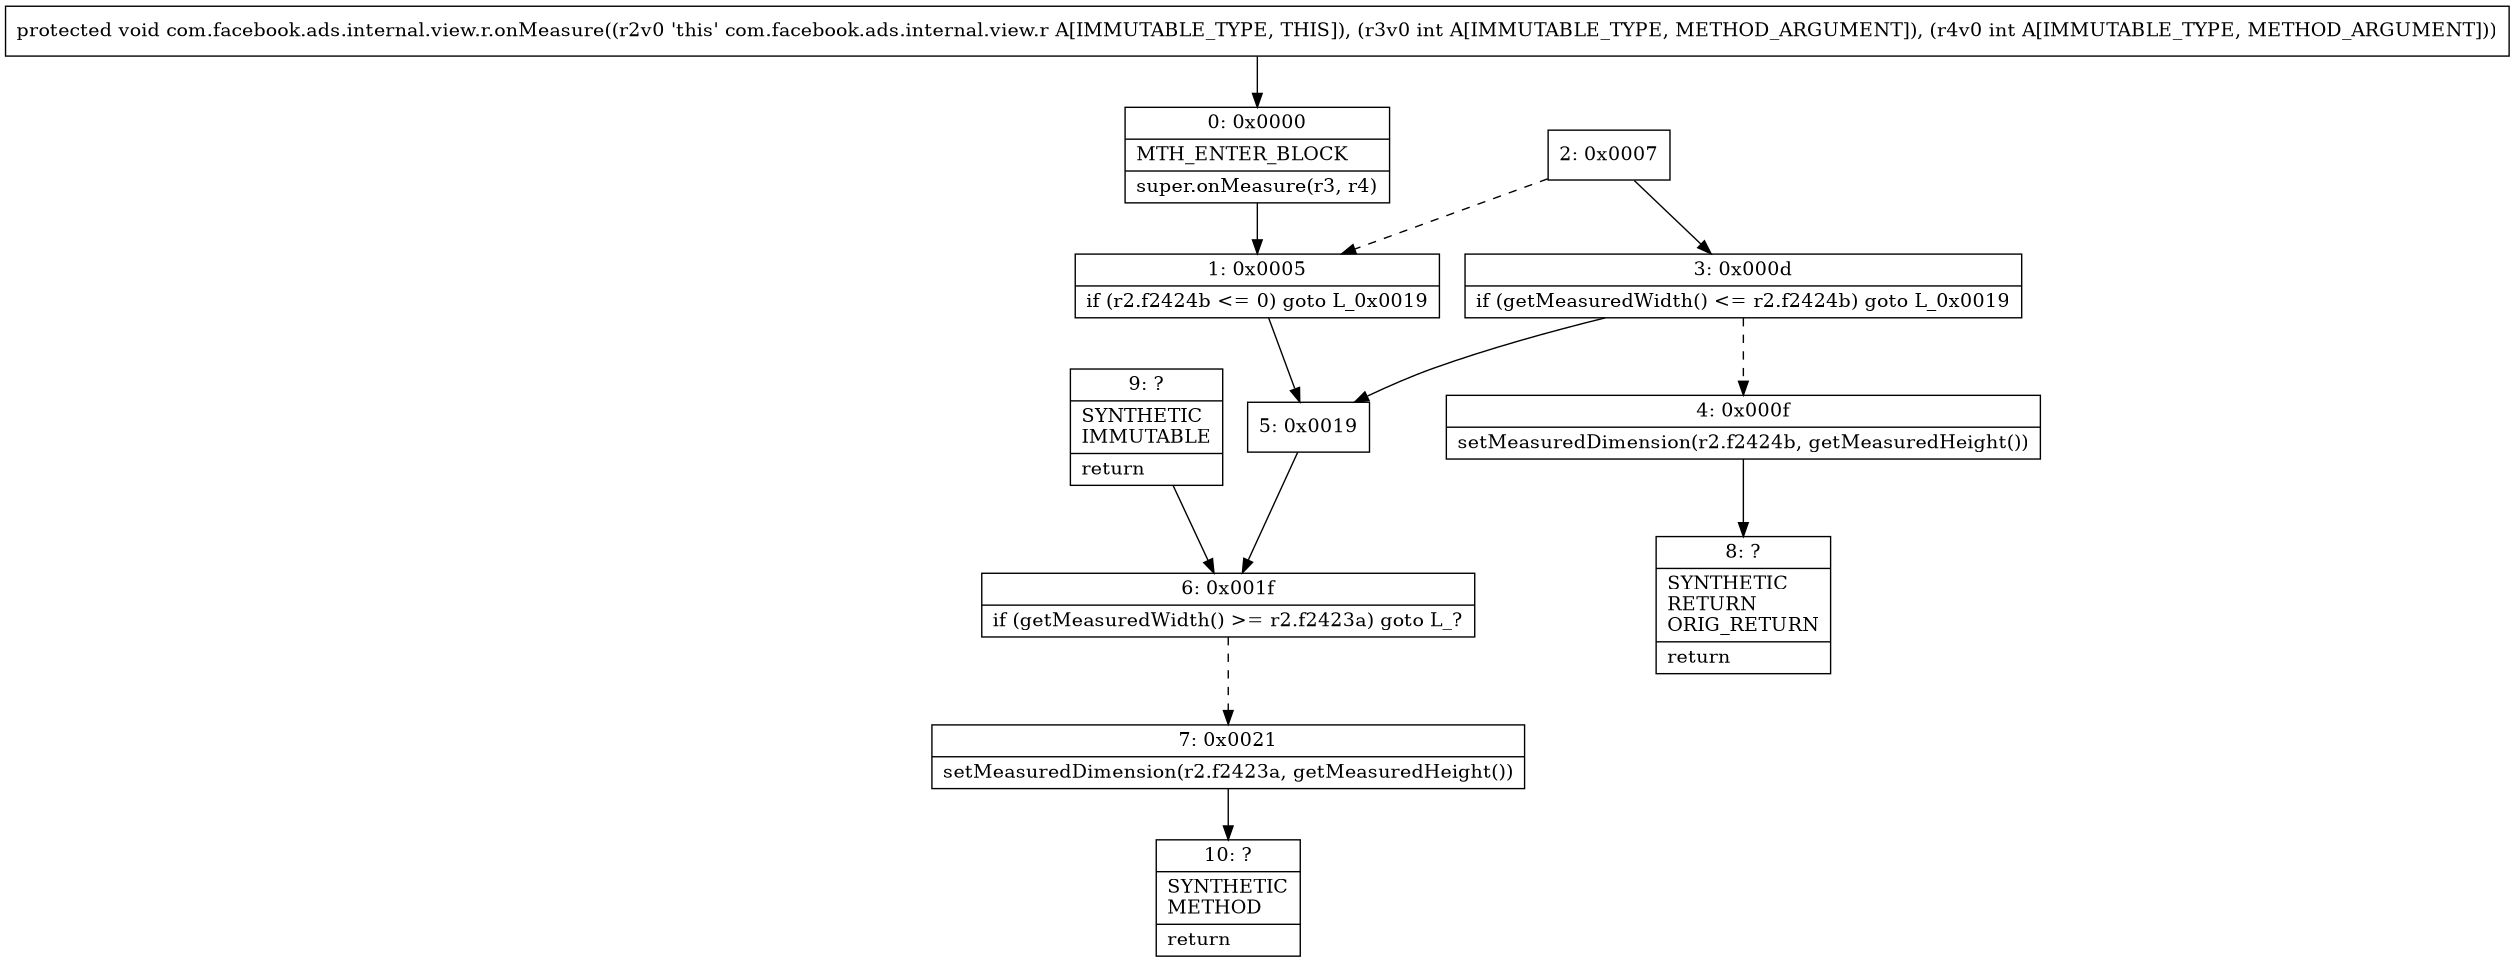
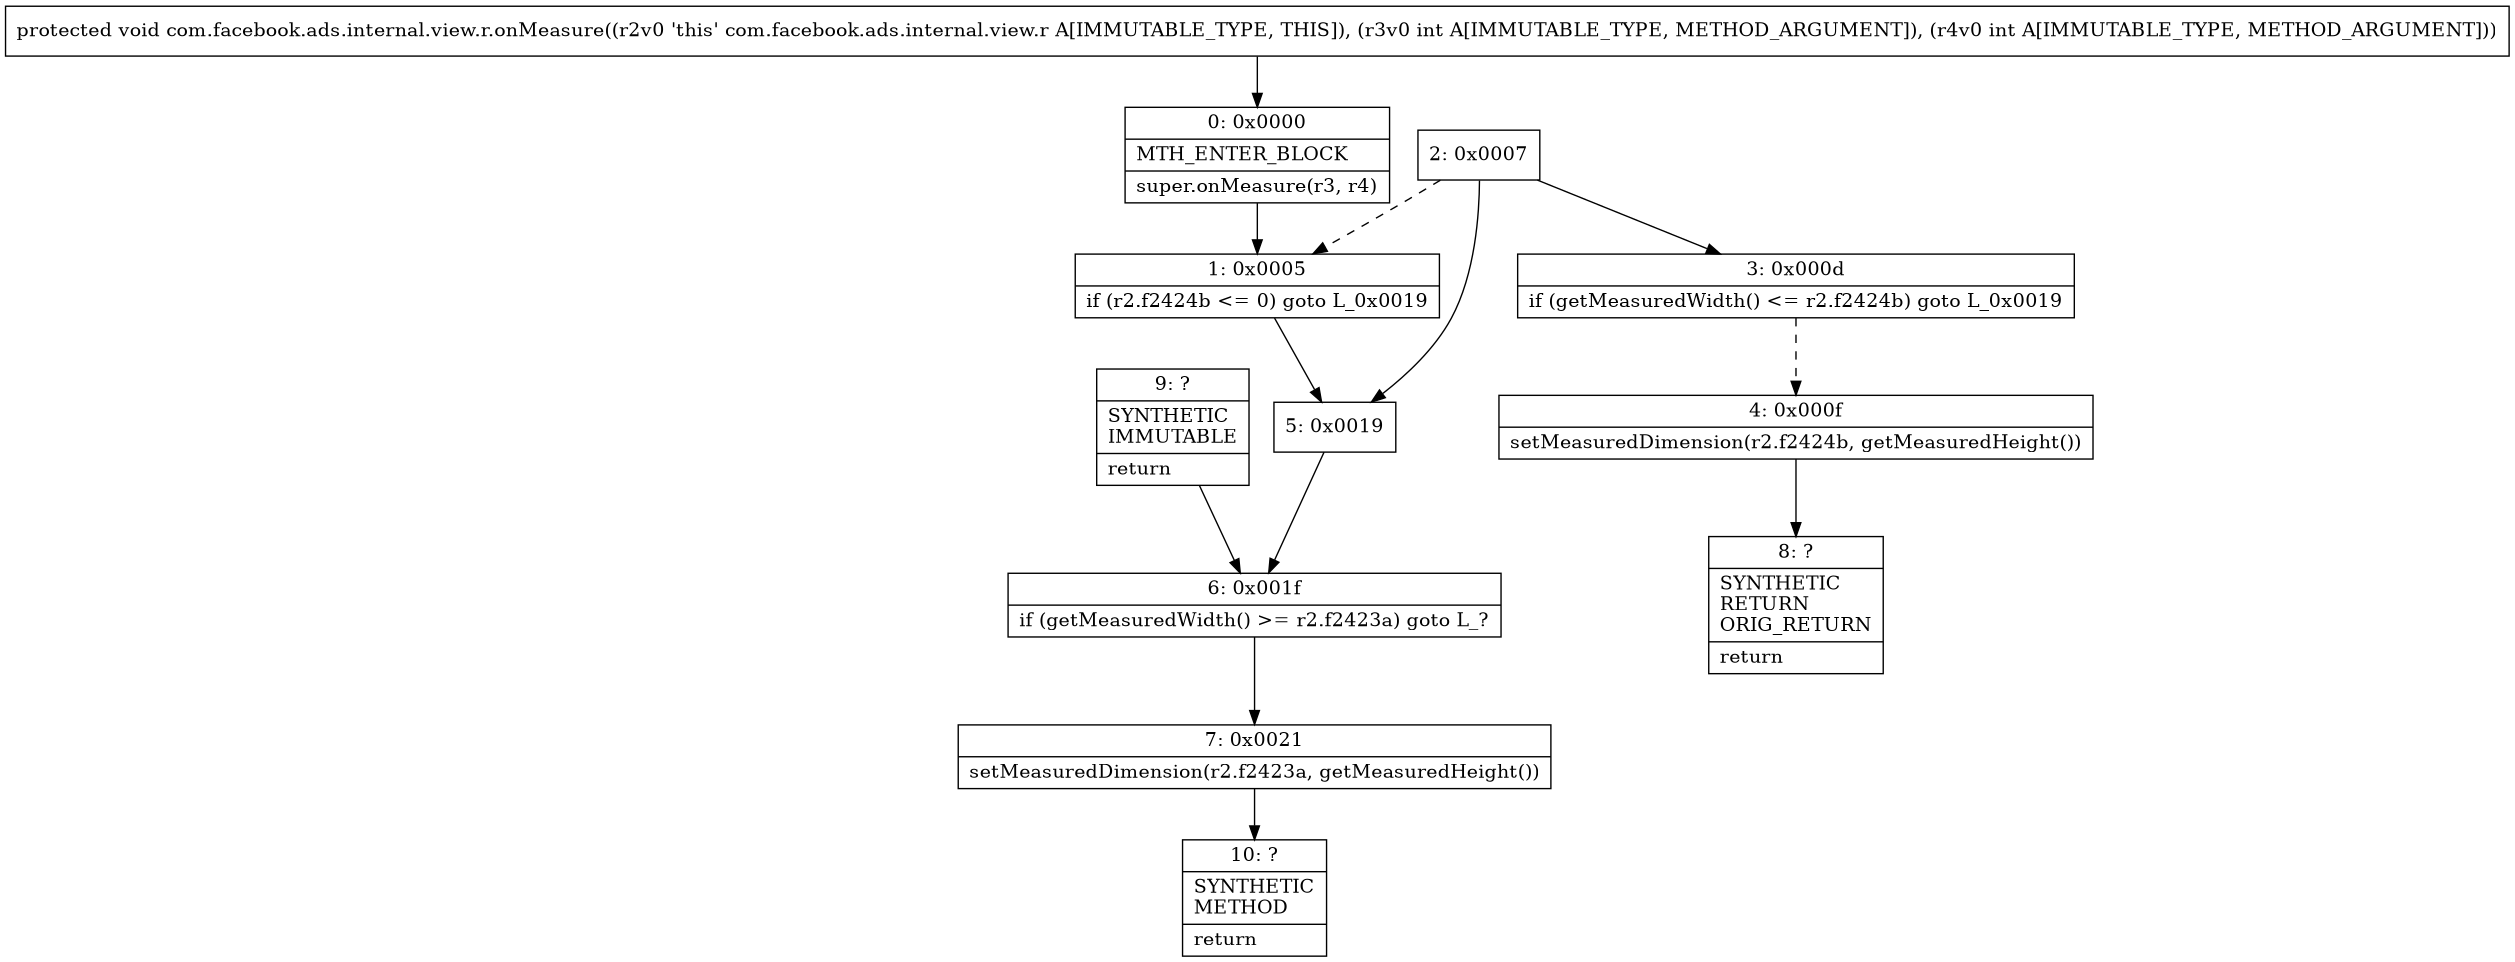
(1484, 351) -> (1460, 300)
(1228, 674) -> (1255, 674)
